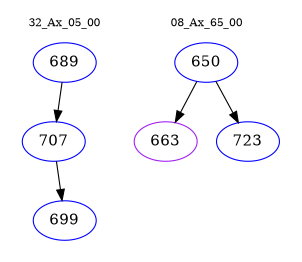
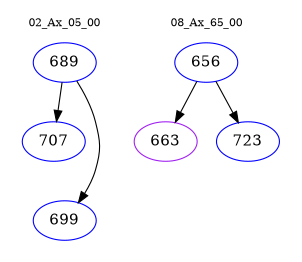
(65, 24) -> (65, 24)
(206, 63) -> (206, 63)
(58, 175) -> (99, 136)
